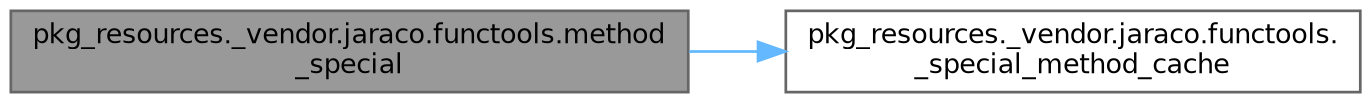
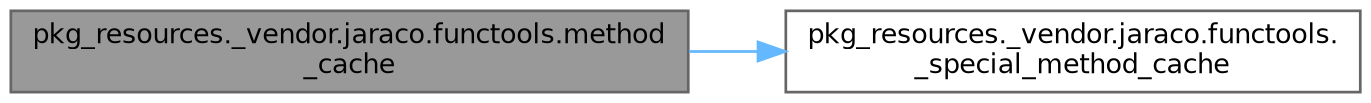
(350, 51) -> (350, 51)
